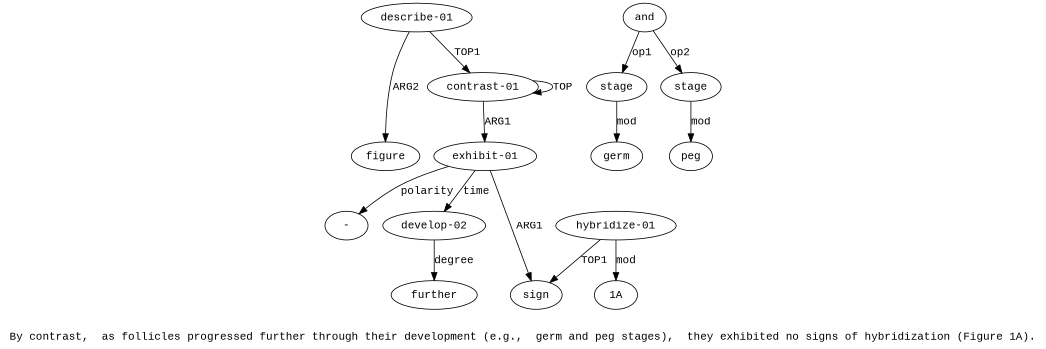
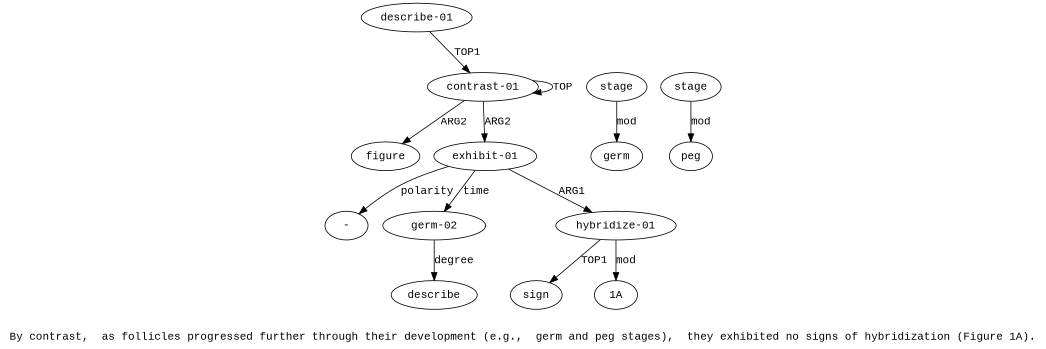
(645, 18) -> none
(391, 81) -> (437, 120)
(498, 122) -> (498, 122)
(509, 222) -> (547, 189)
(434, 226) -> (434, 226)
(434, 295) -> (434, 295)
